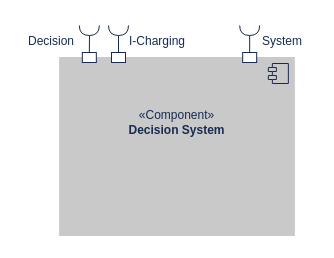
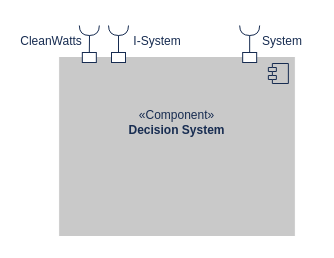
(52, 42) -> (52, 42)
(158, 42) -> (158, 42)
